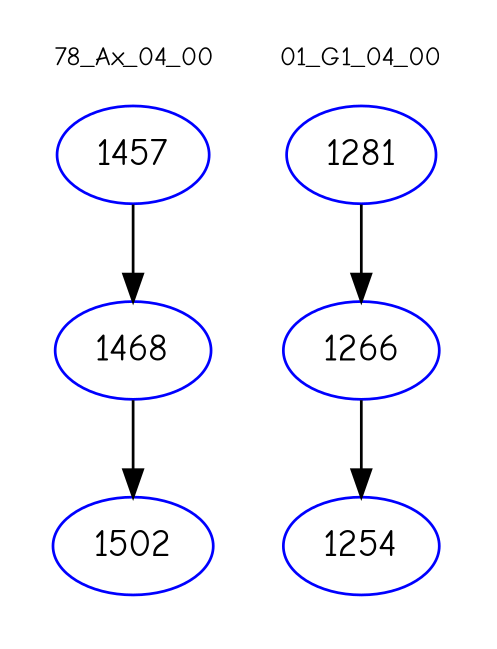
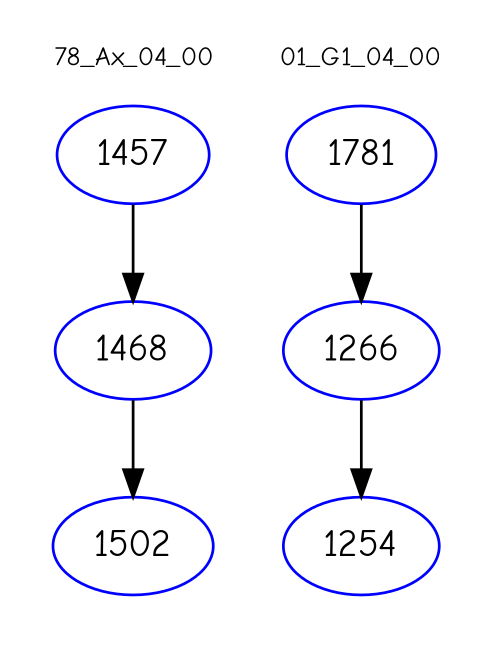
(361, 155) -> (361, 155)
